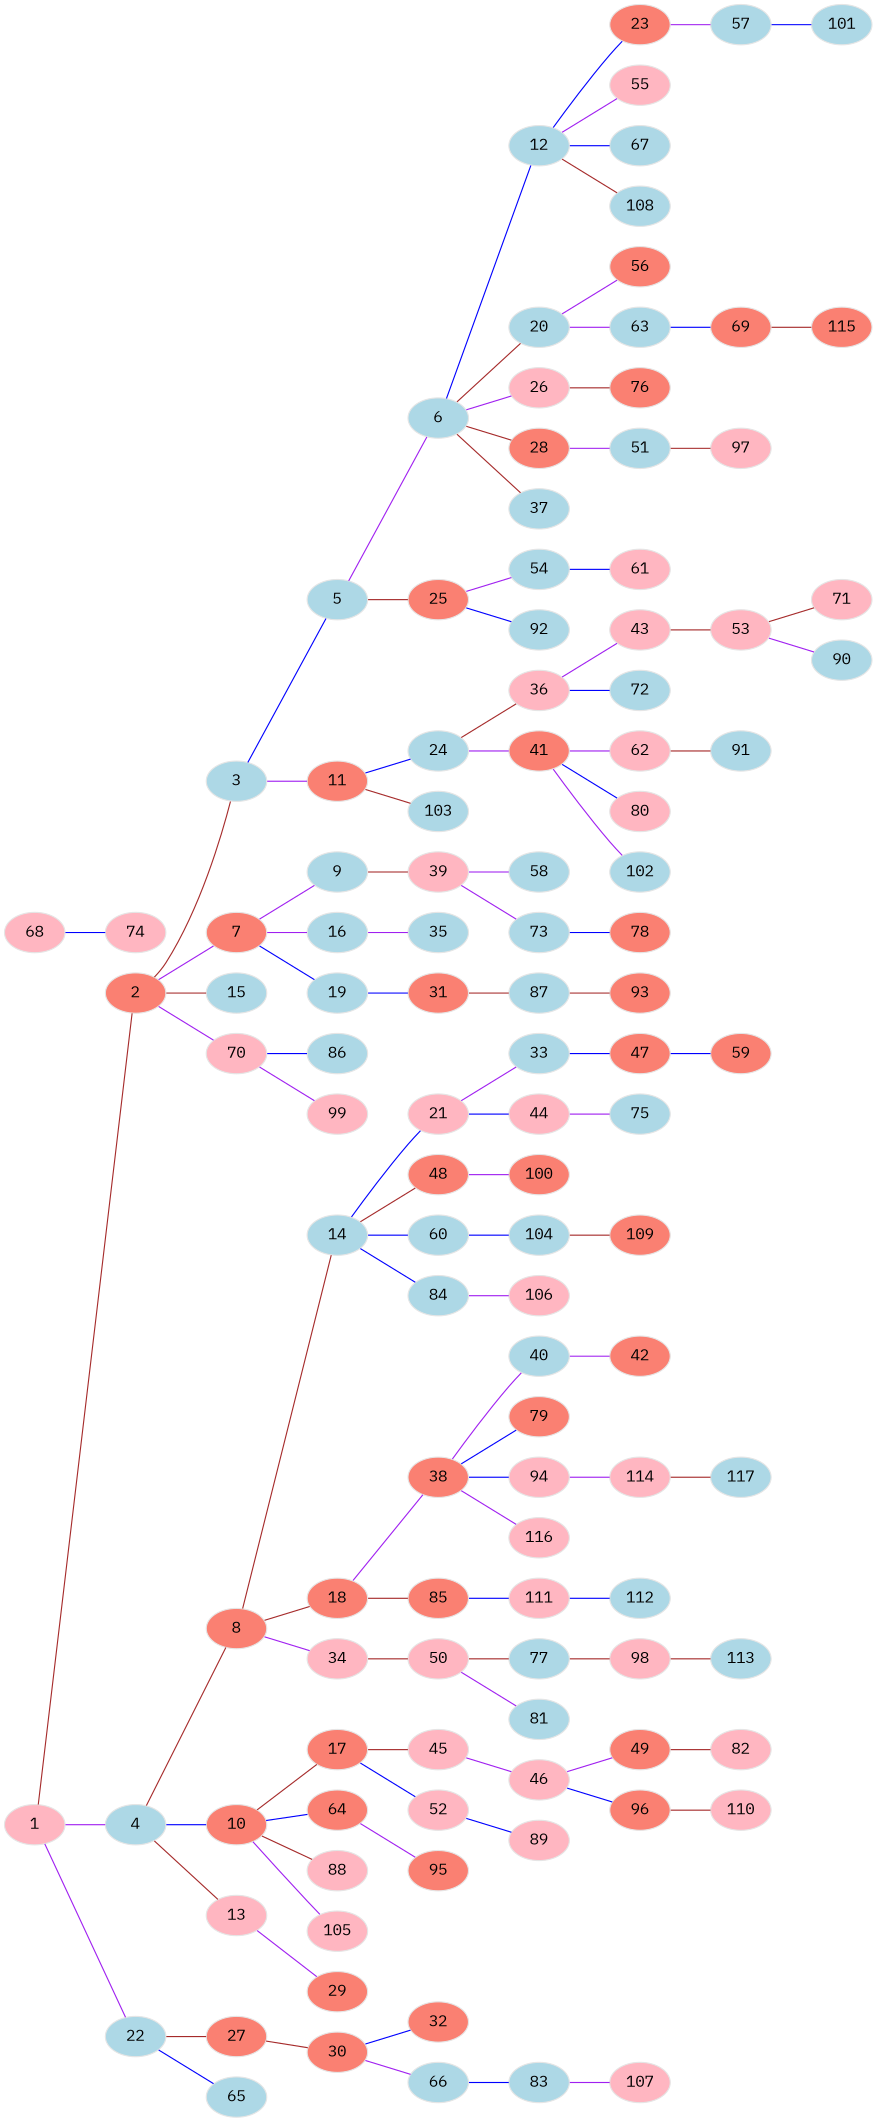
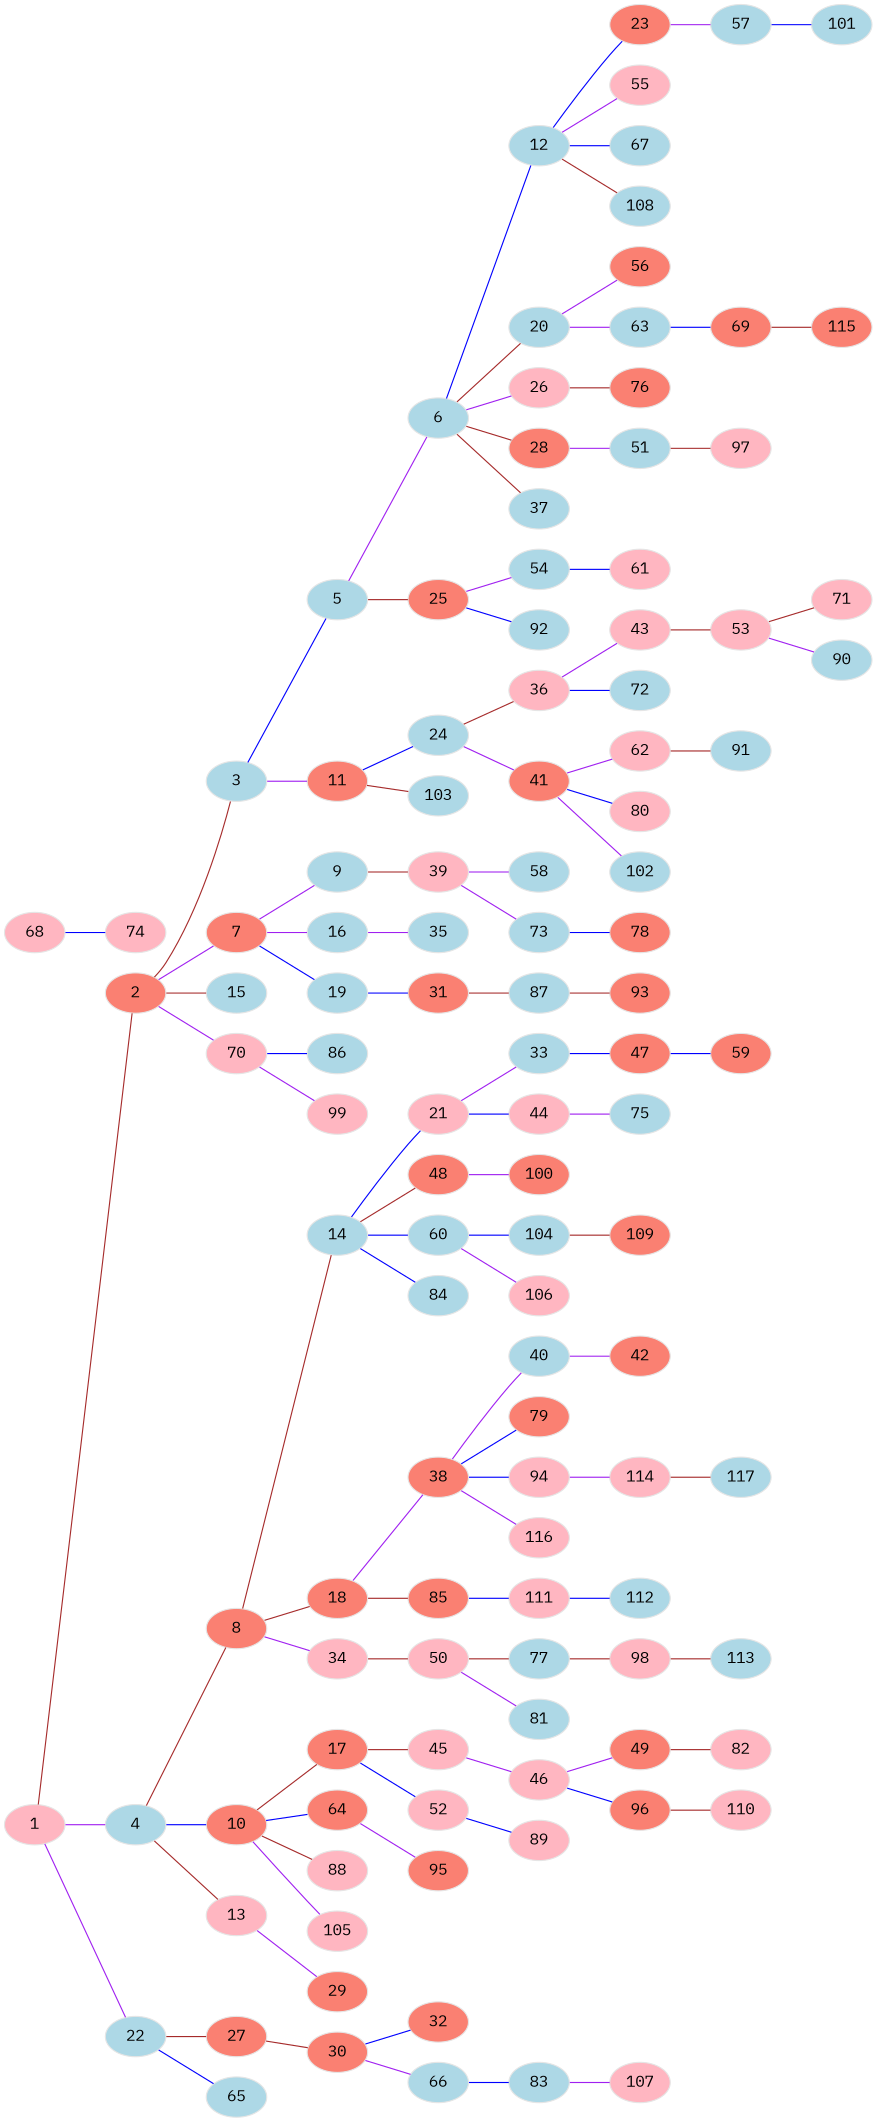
(489, 1296) -> (489, 1265)
